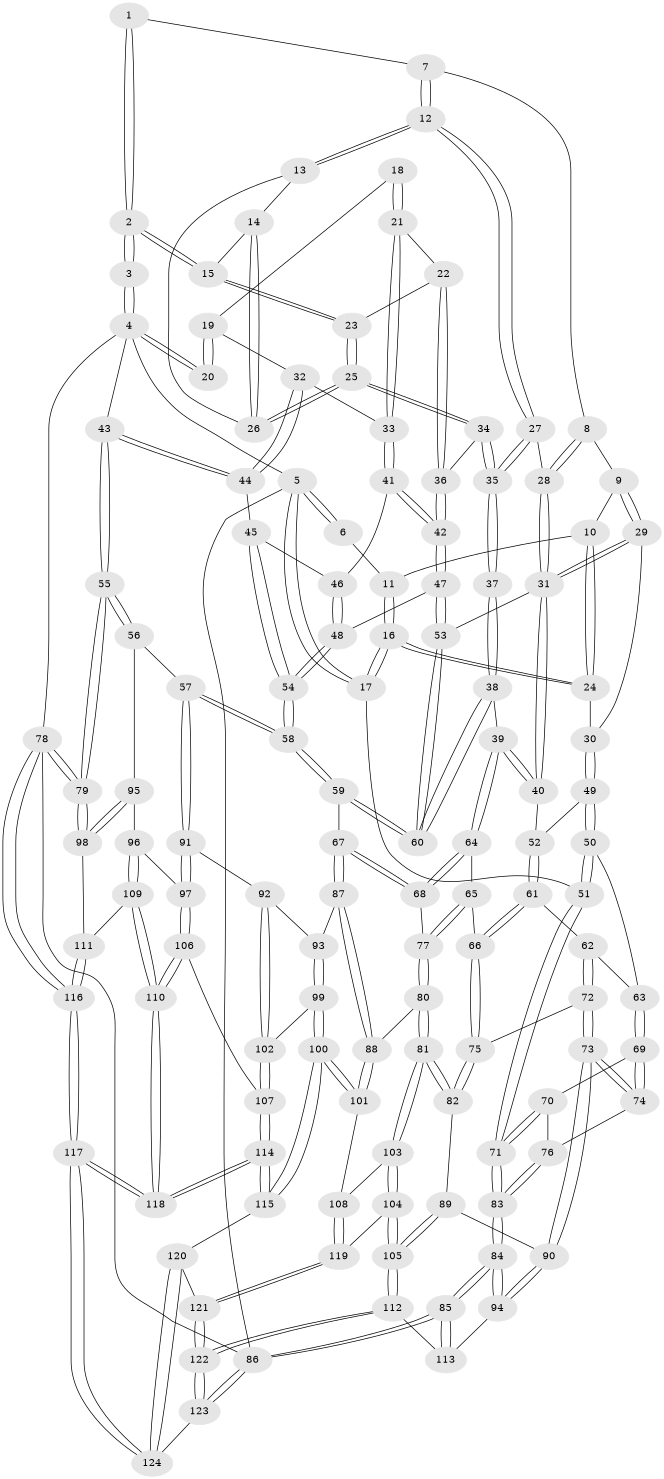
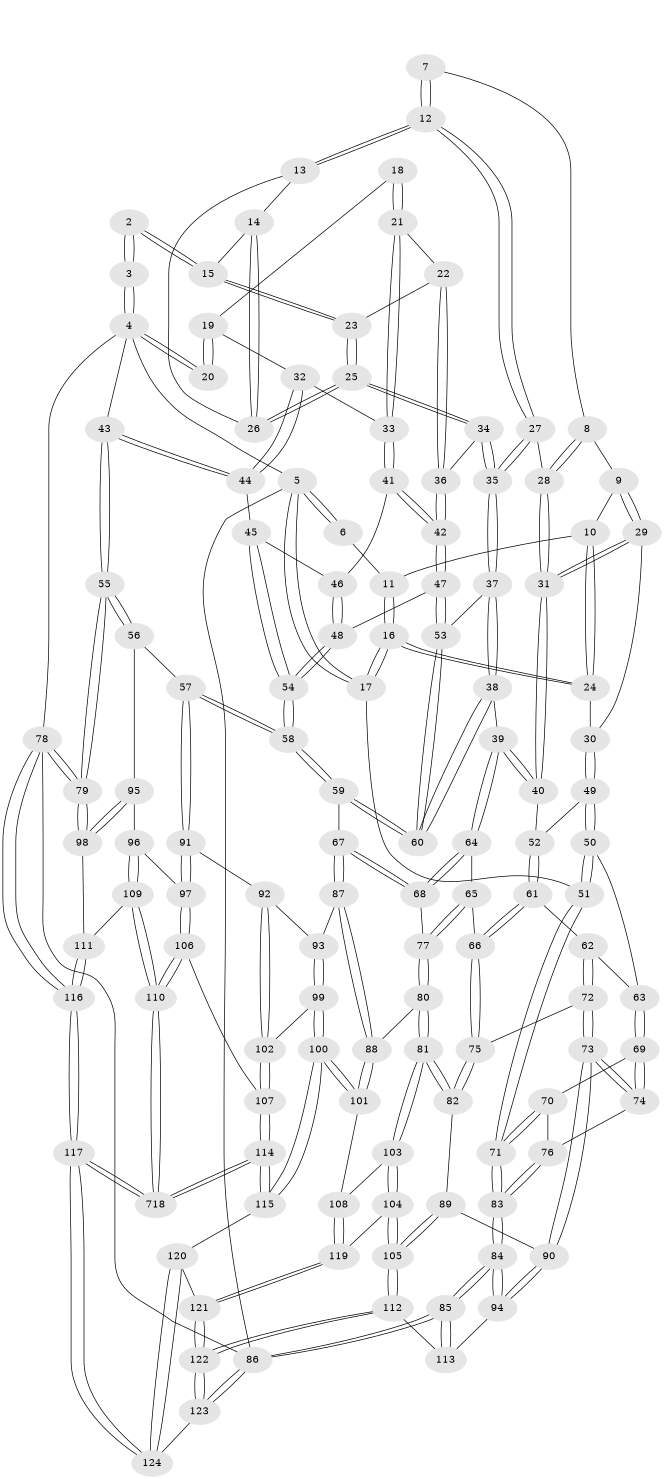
(129, 16) -> none
(502, 606) -> (467, 610)
(156, 1205) -> (156, 1205)
